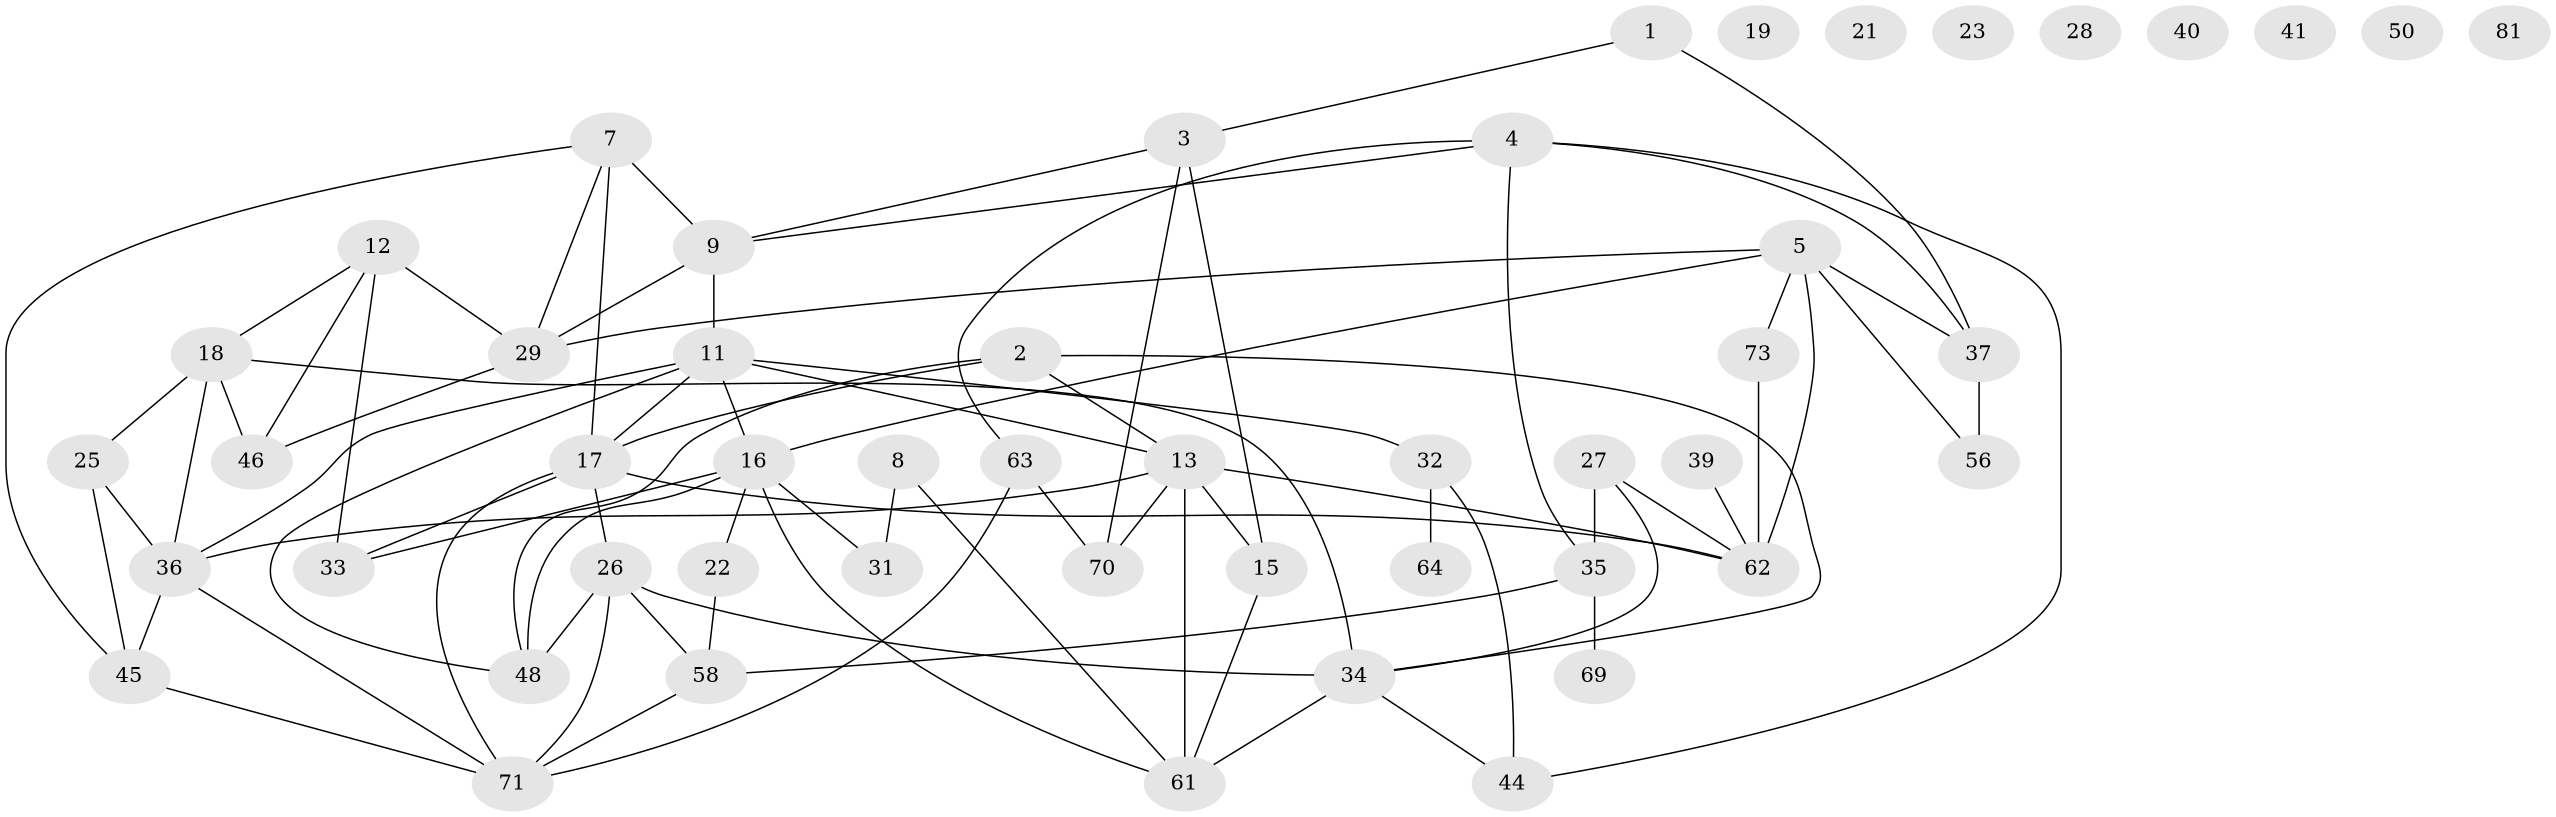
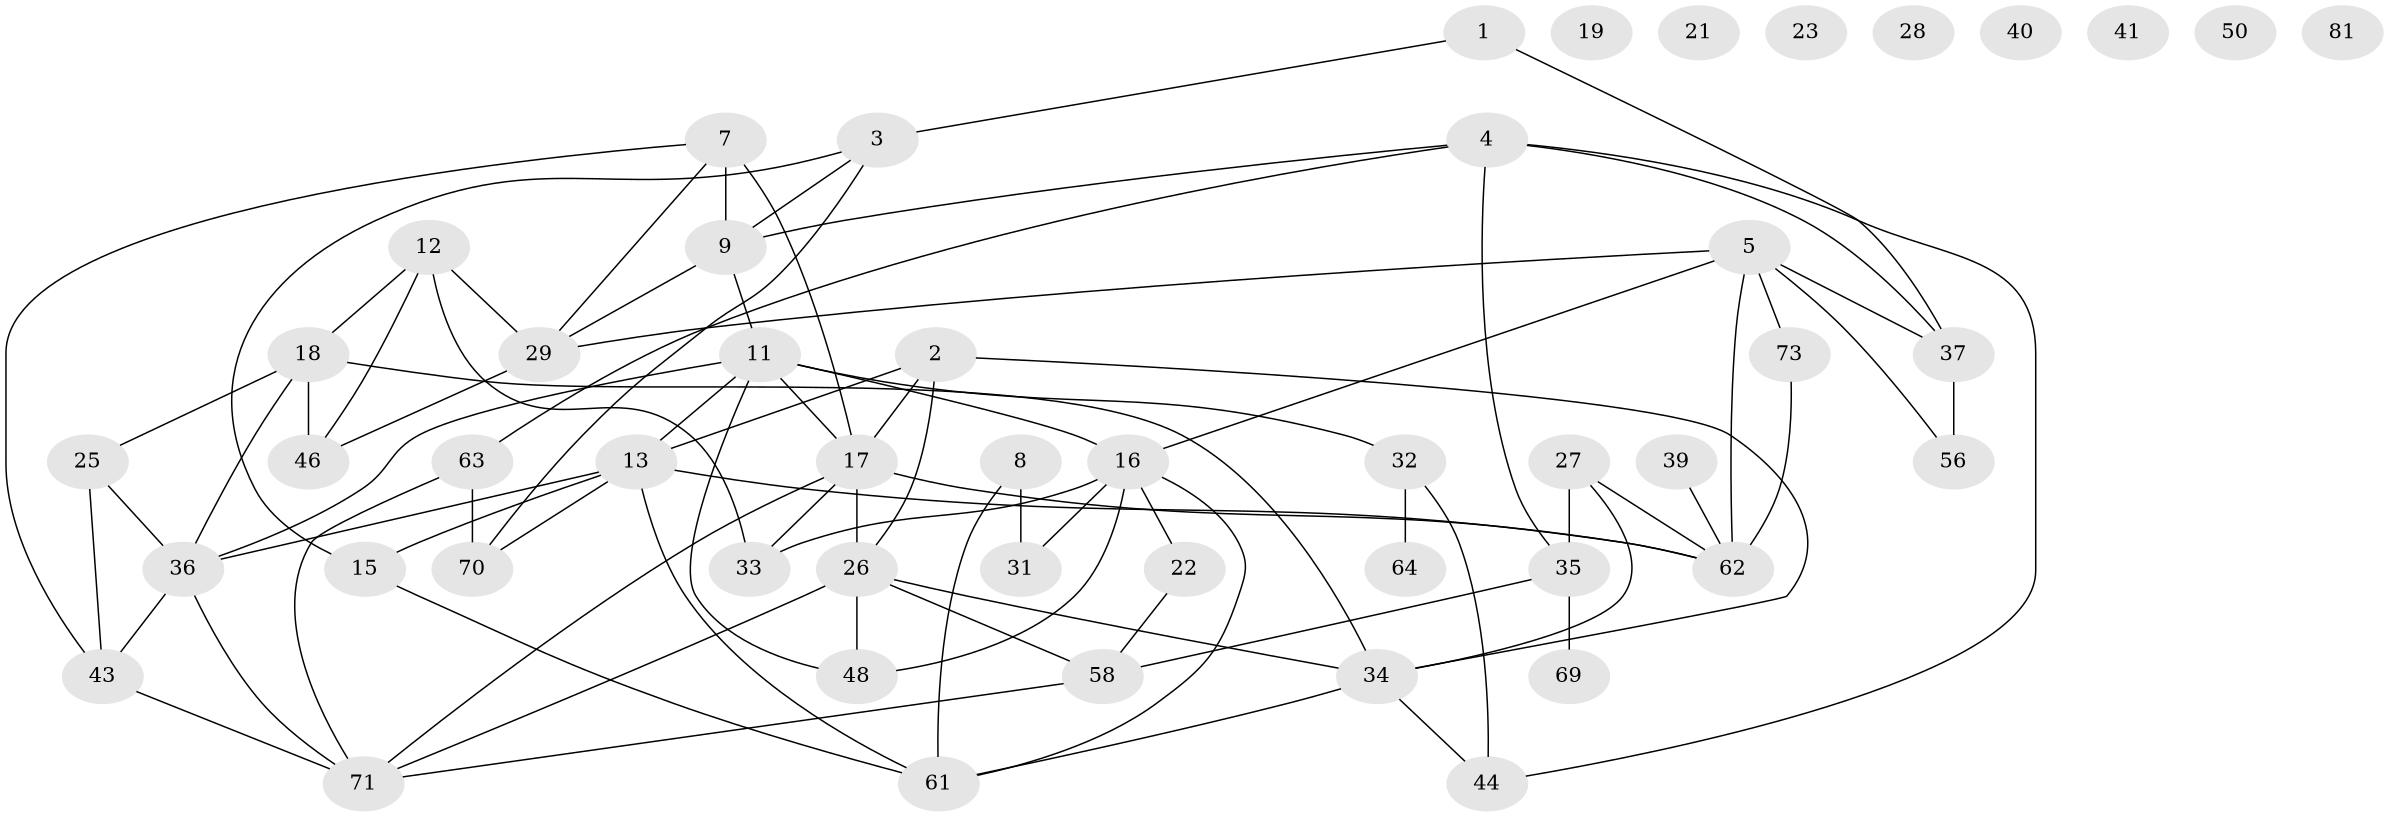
(689, 443) -> (918, 468)
(130, 677) -> (103, 677)
